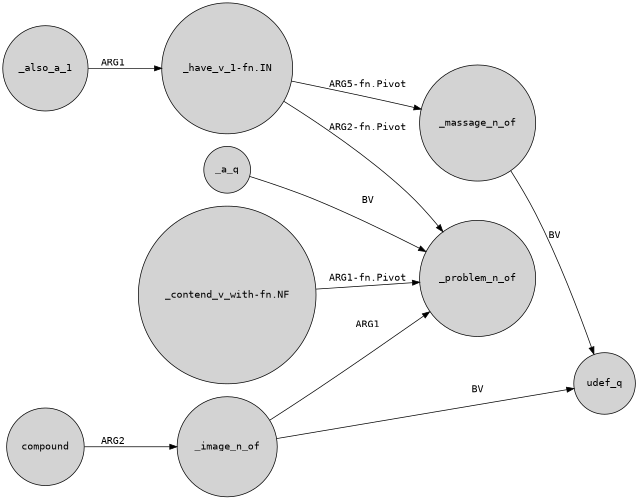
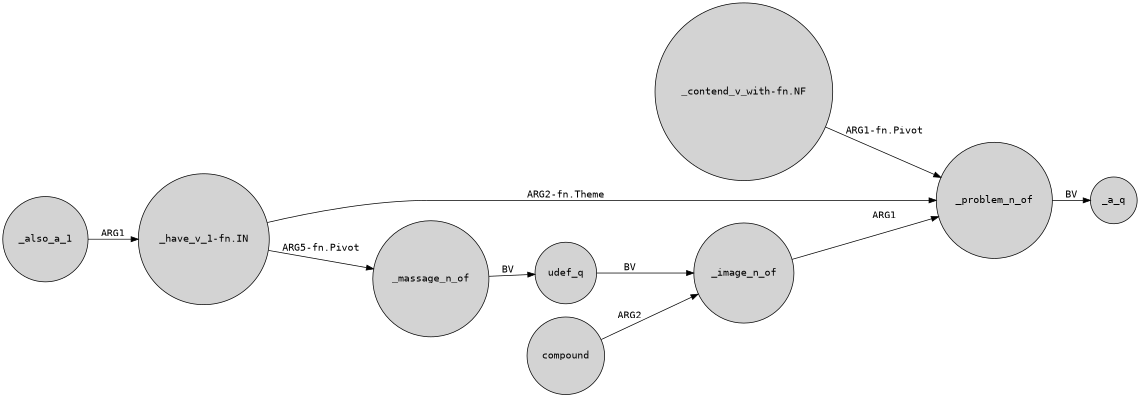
(368, 128) -> (566, 195)
(336, 209) -> (1068, 200)
(422, 414) -> (642, 273)
